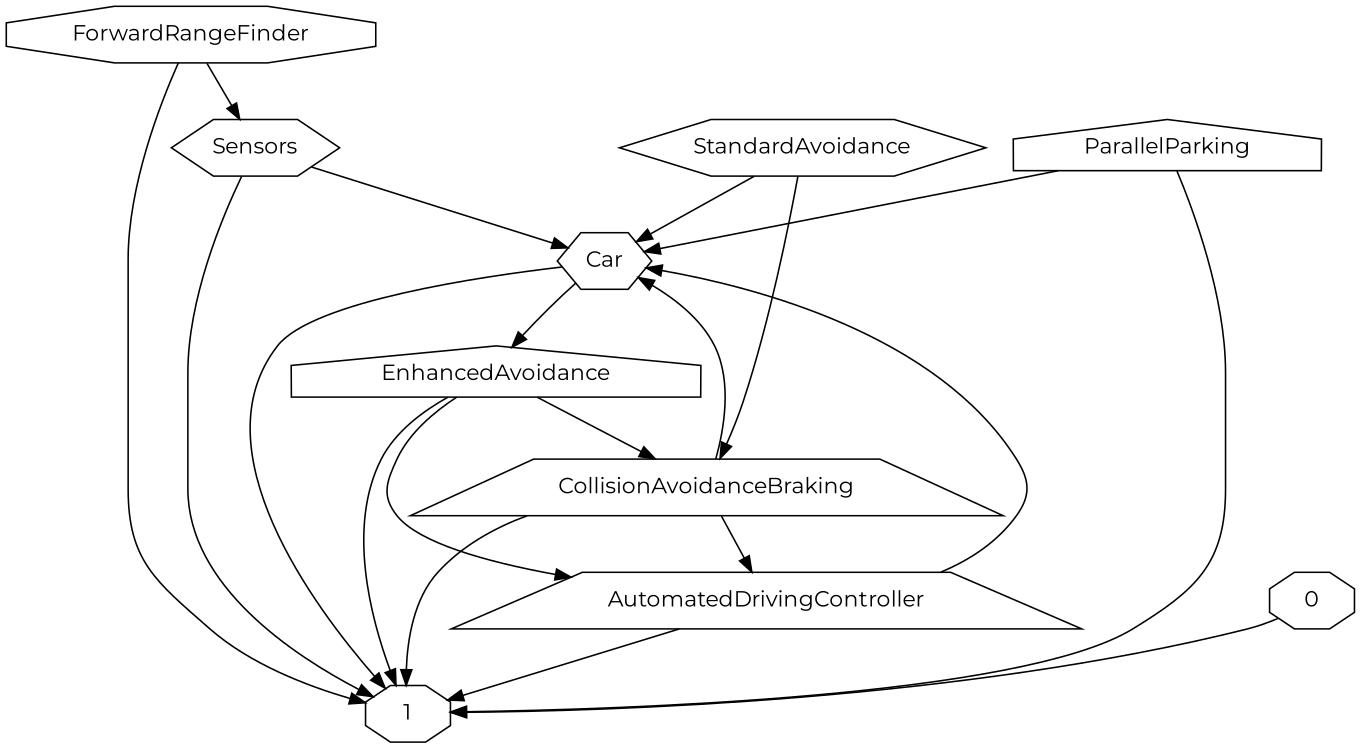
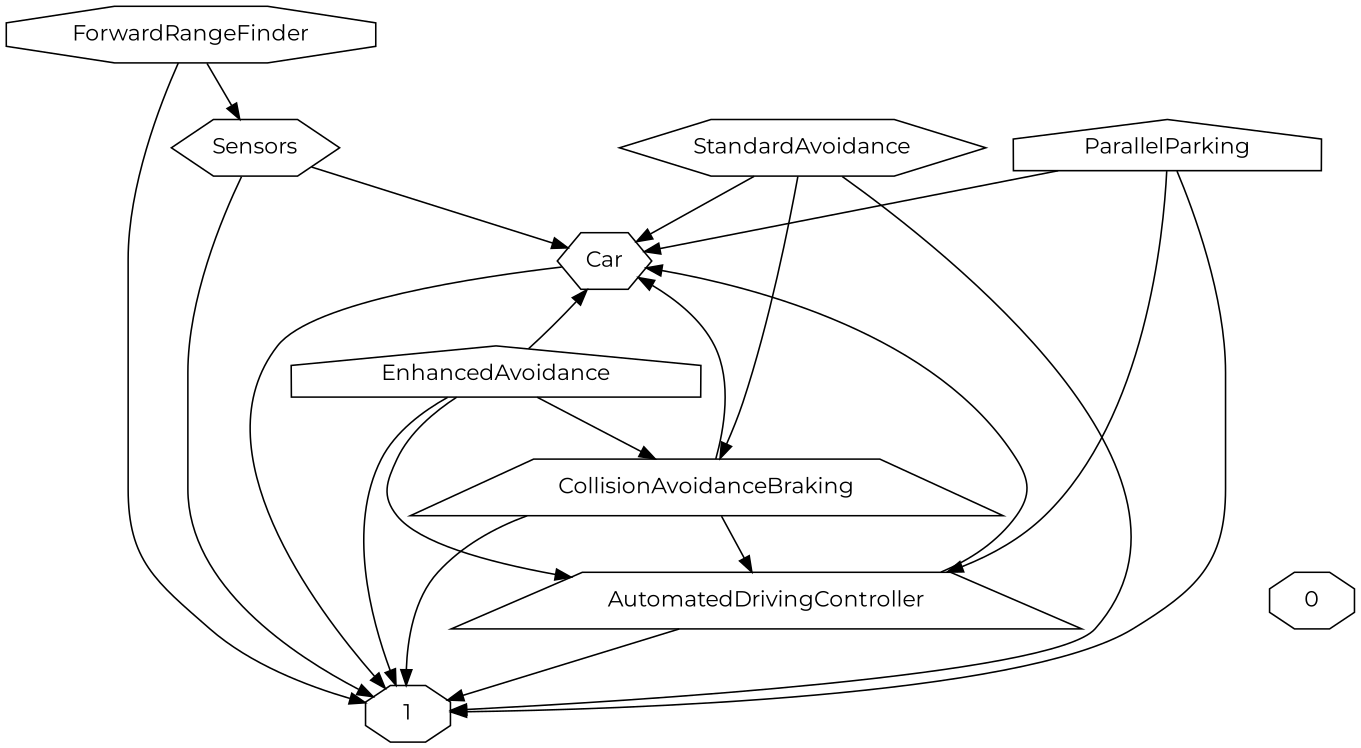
(549, 309) -> (553, 326)
none -> (1118, 400)
(1078, 663) -> (1068, 643)
